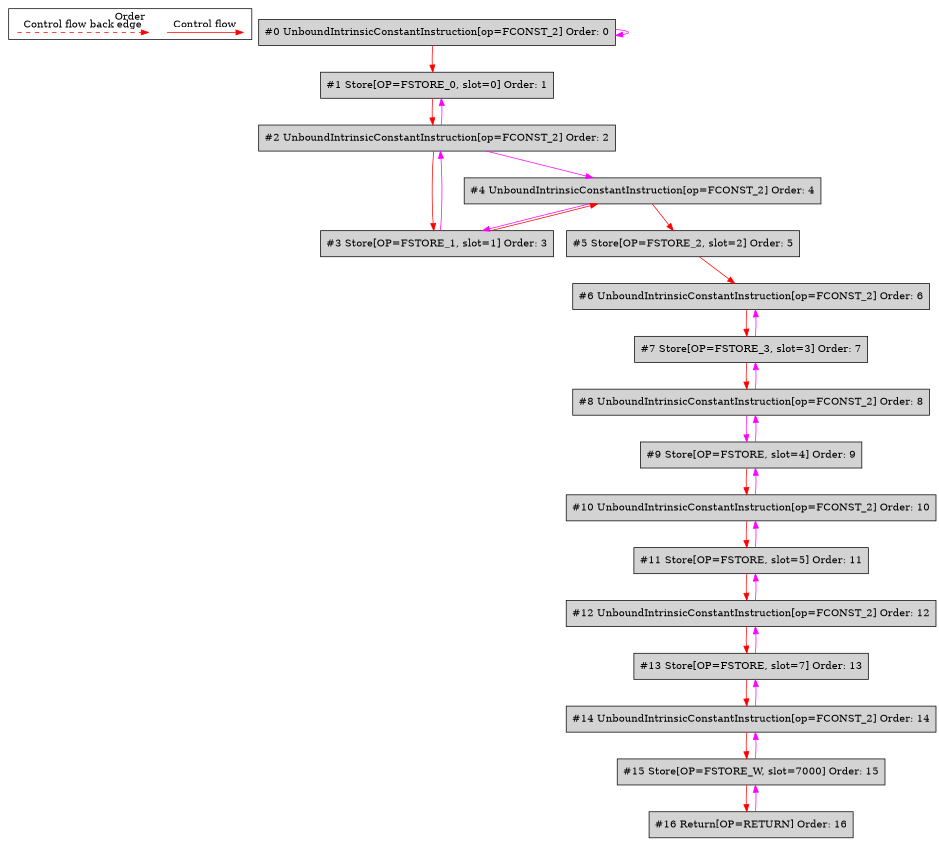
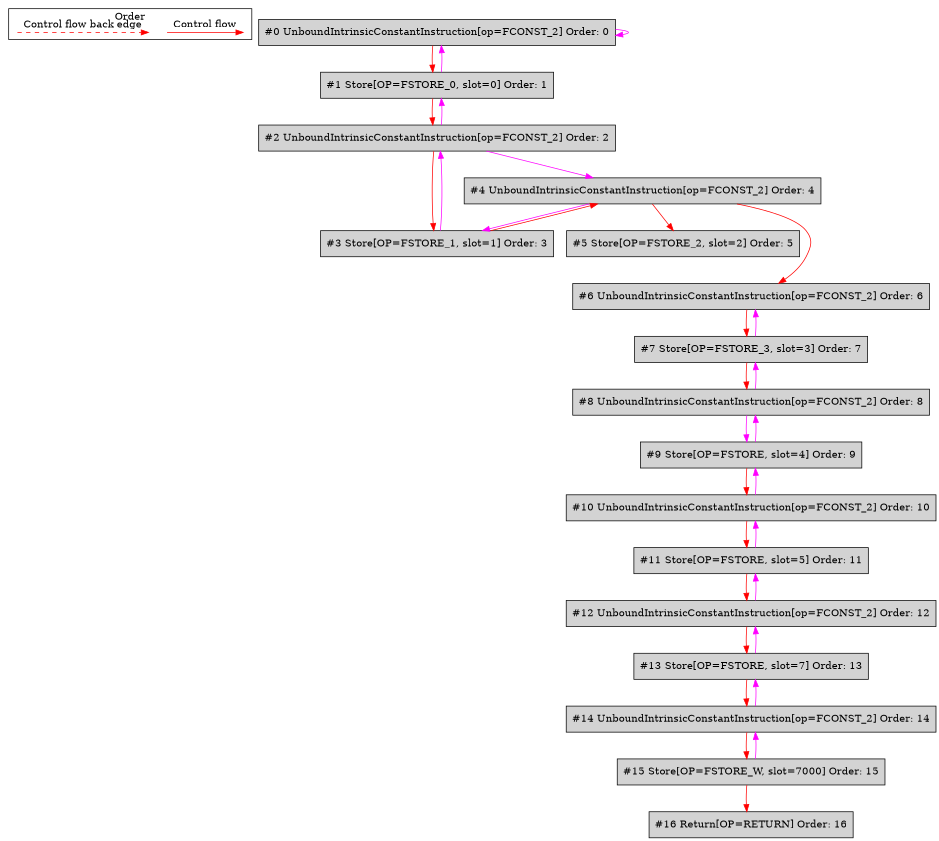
none -> (442, 63)
(714, 268) -> (800, 225)
(756, 802) -> none
